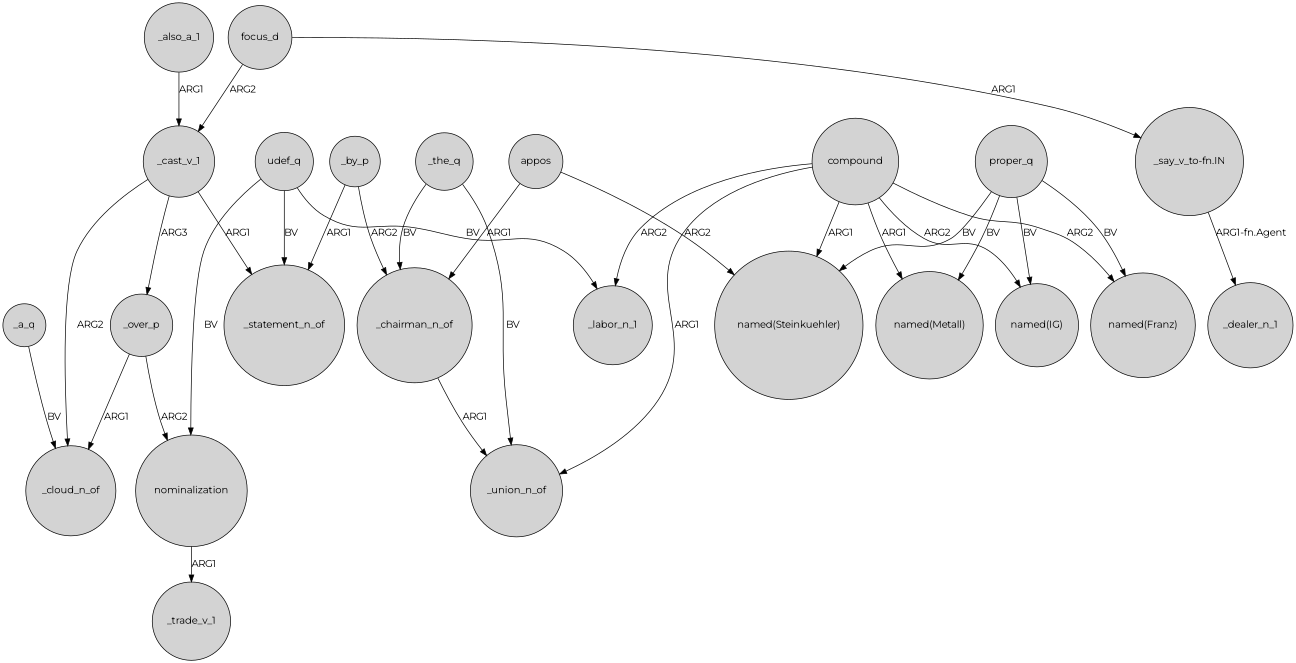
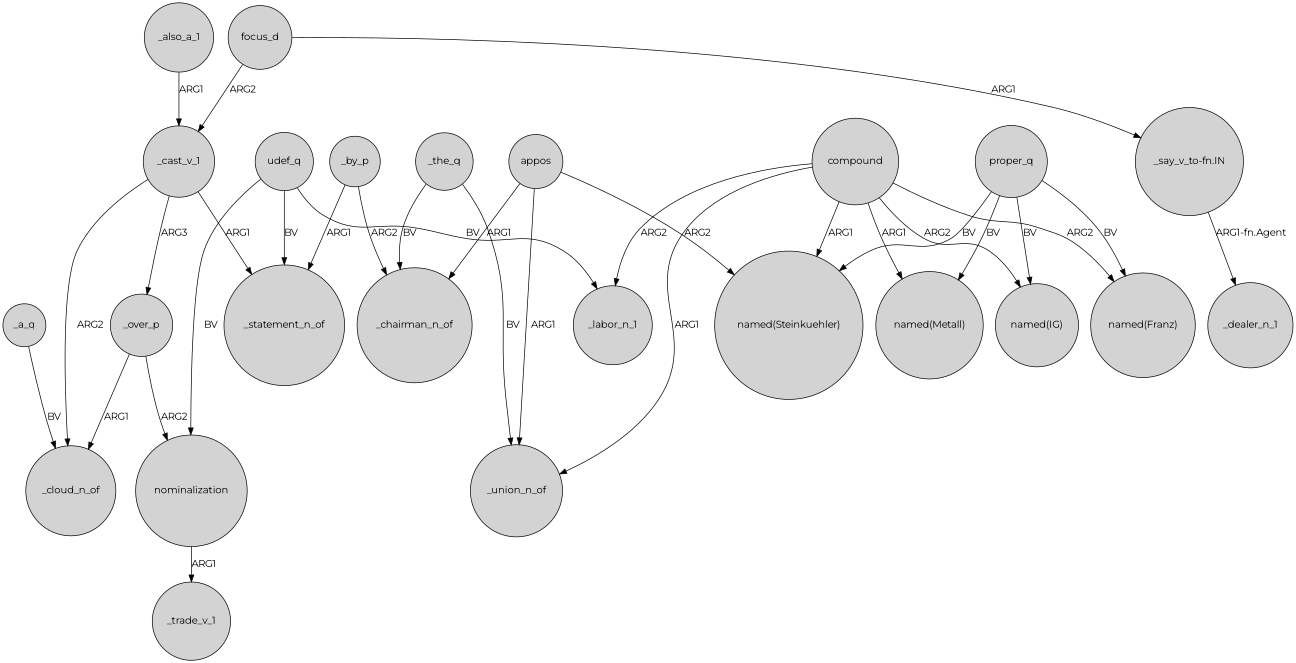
(458, 415) -> (527, 313)
